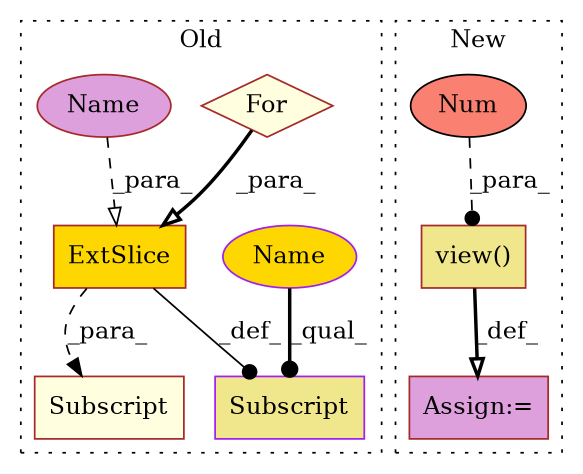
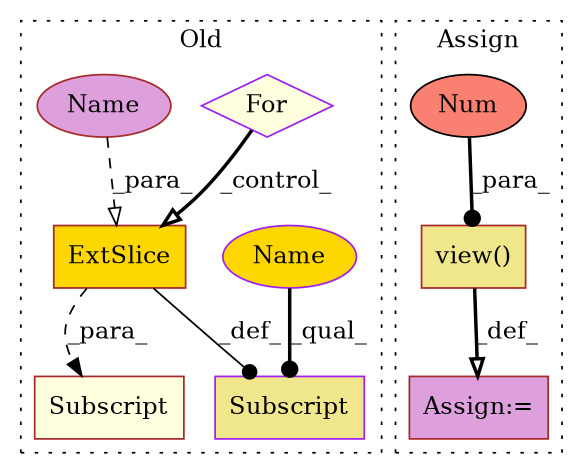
(479, 41) -> (479, 41)
(267, 106) -> (267, 106)
(471, 174) -> (471, 174)
(276, 181) -> (276, 181)
